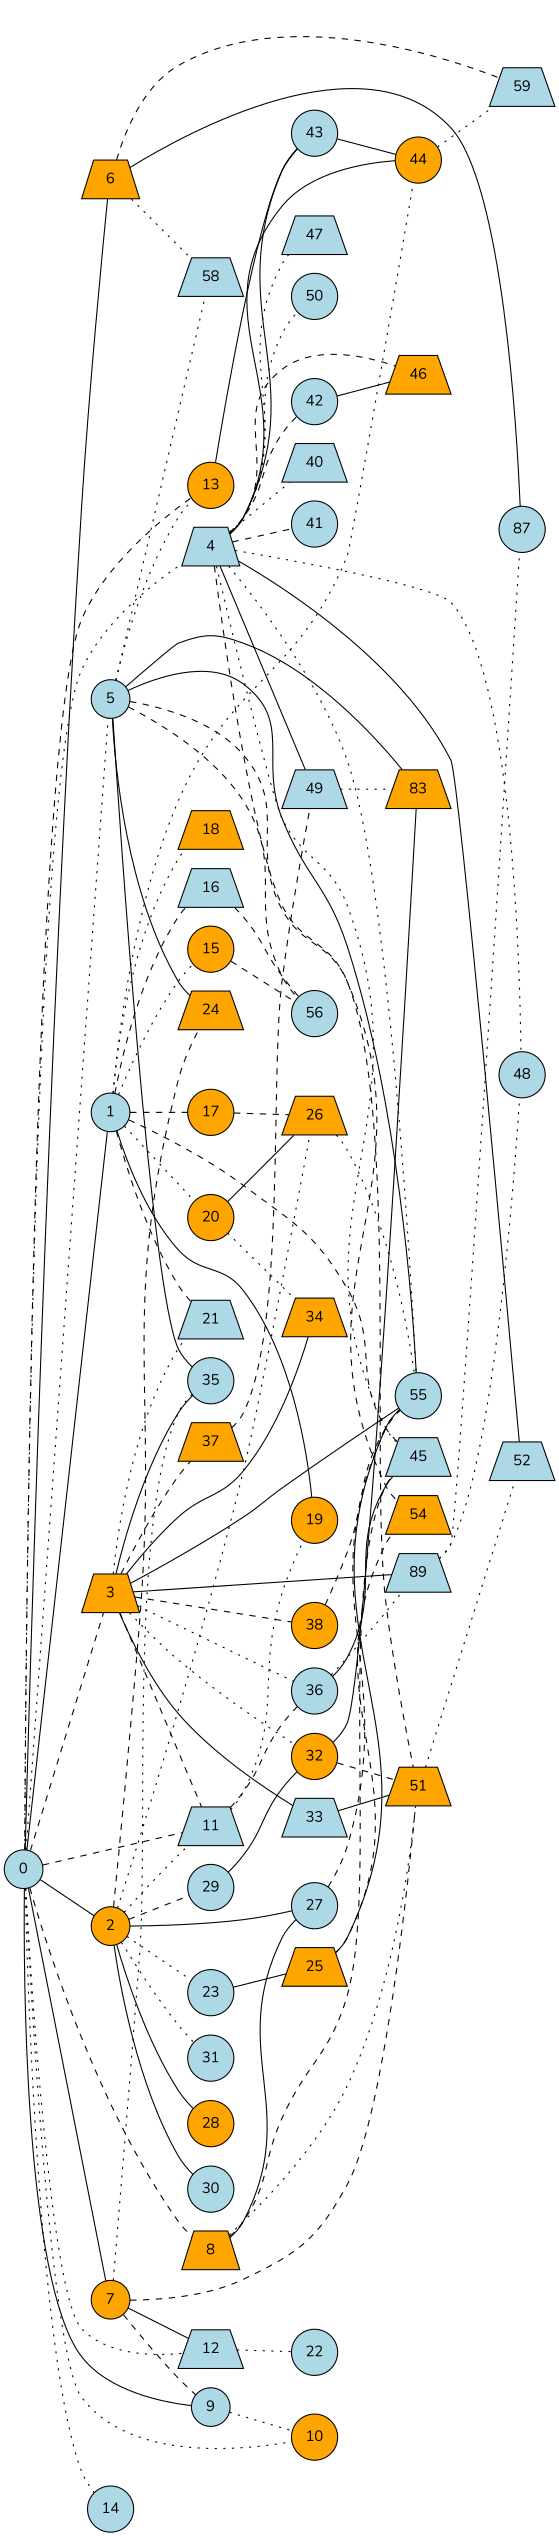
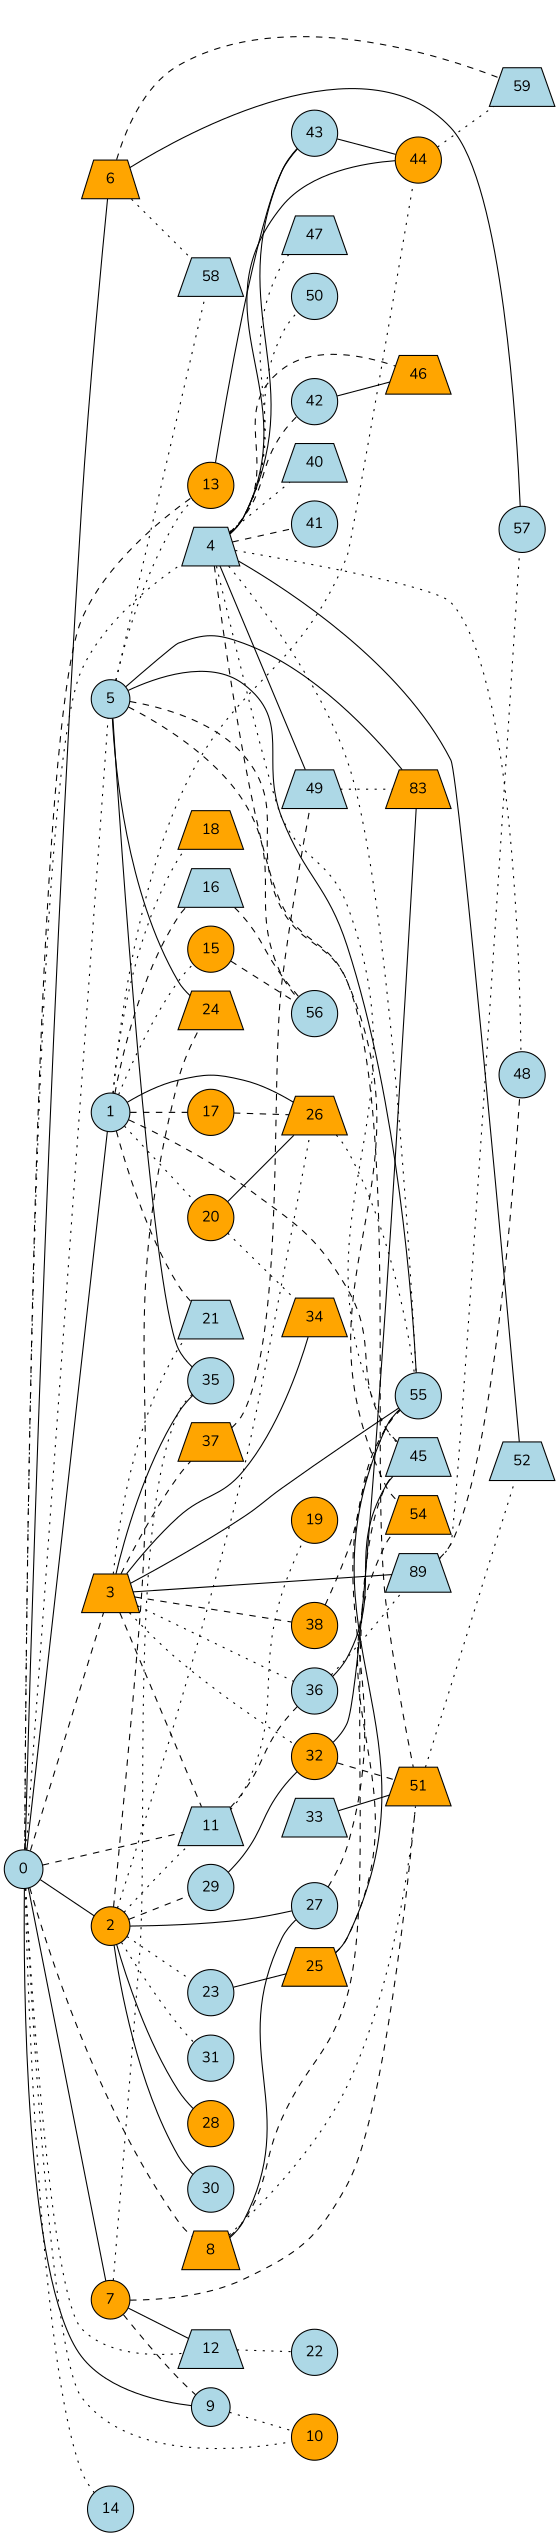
(522, 529) -> (522, 529)
(245, 1294) -> (210, 1075)
(498, 1333) -> (498, 1333)
(189, 1725) -> none
